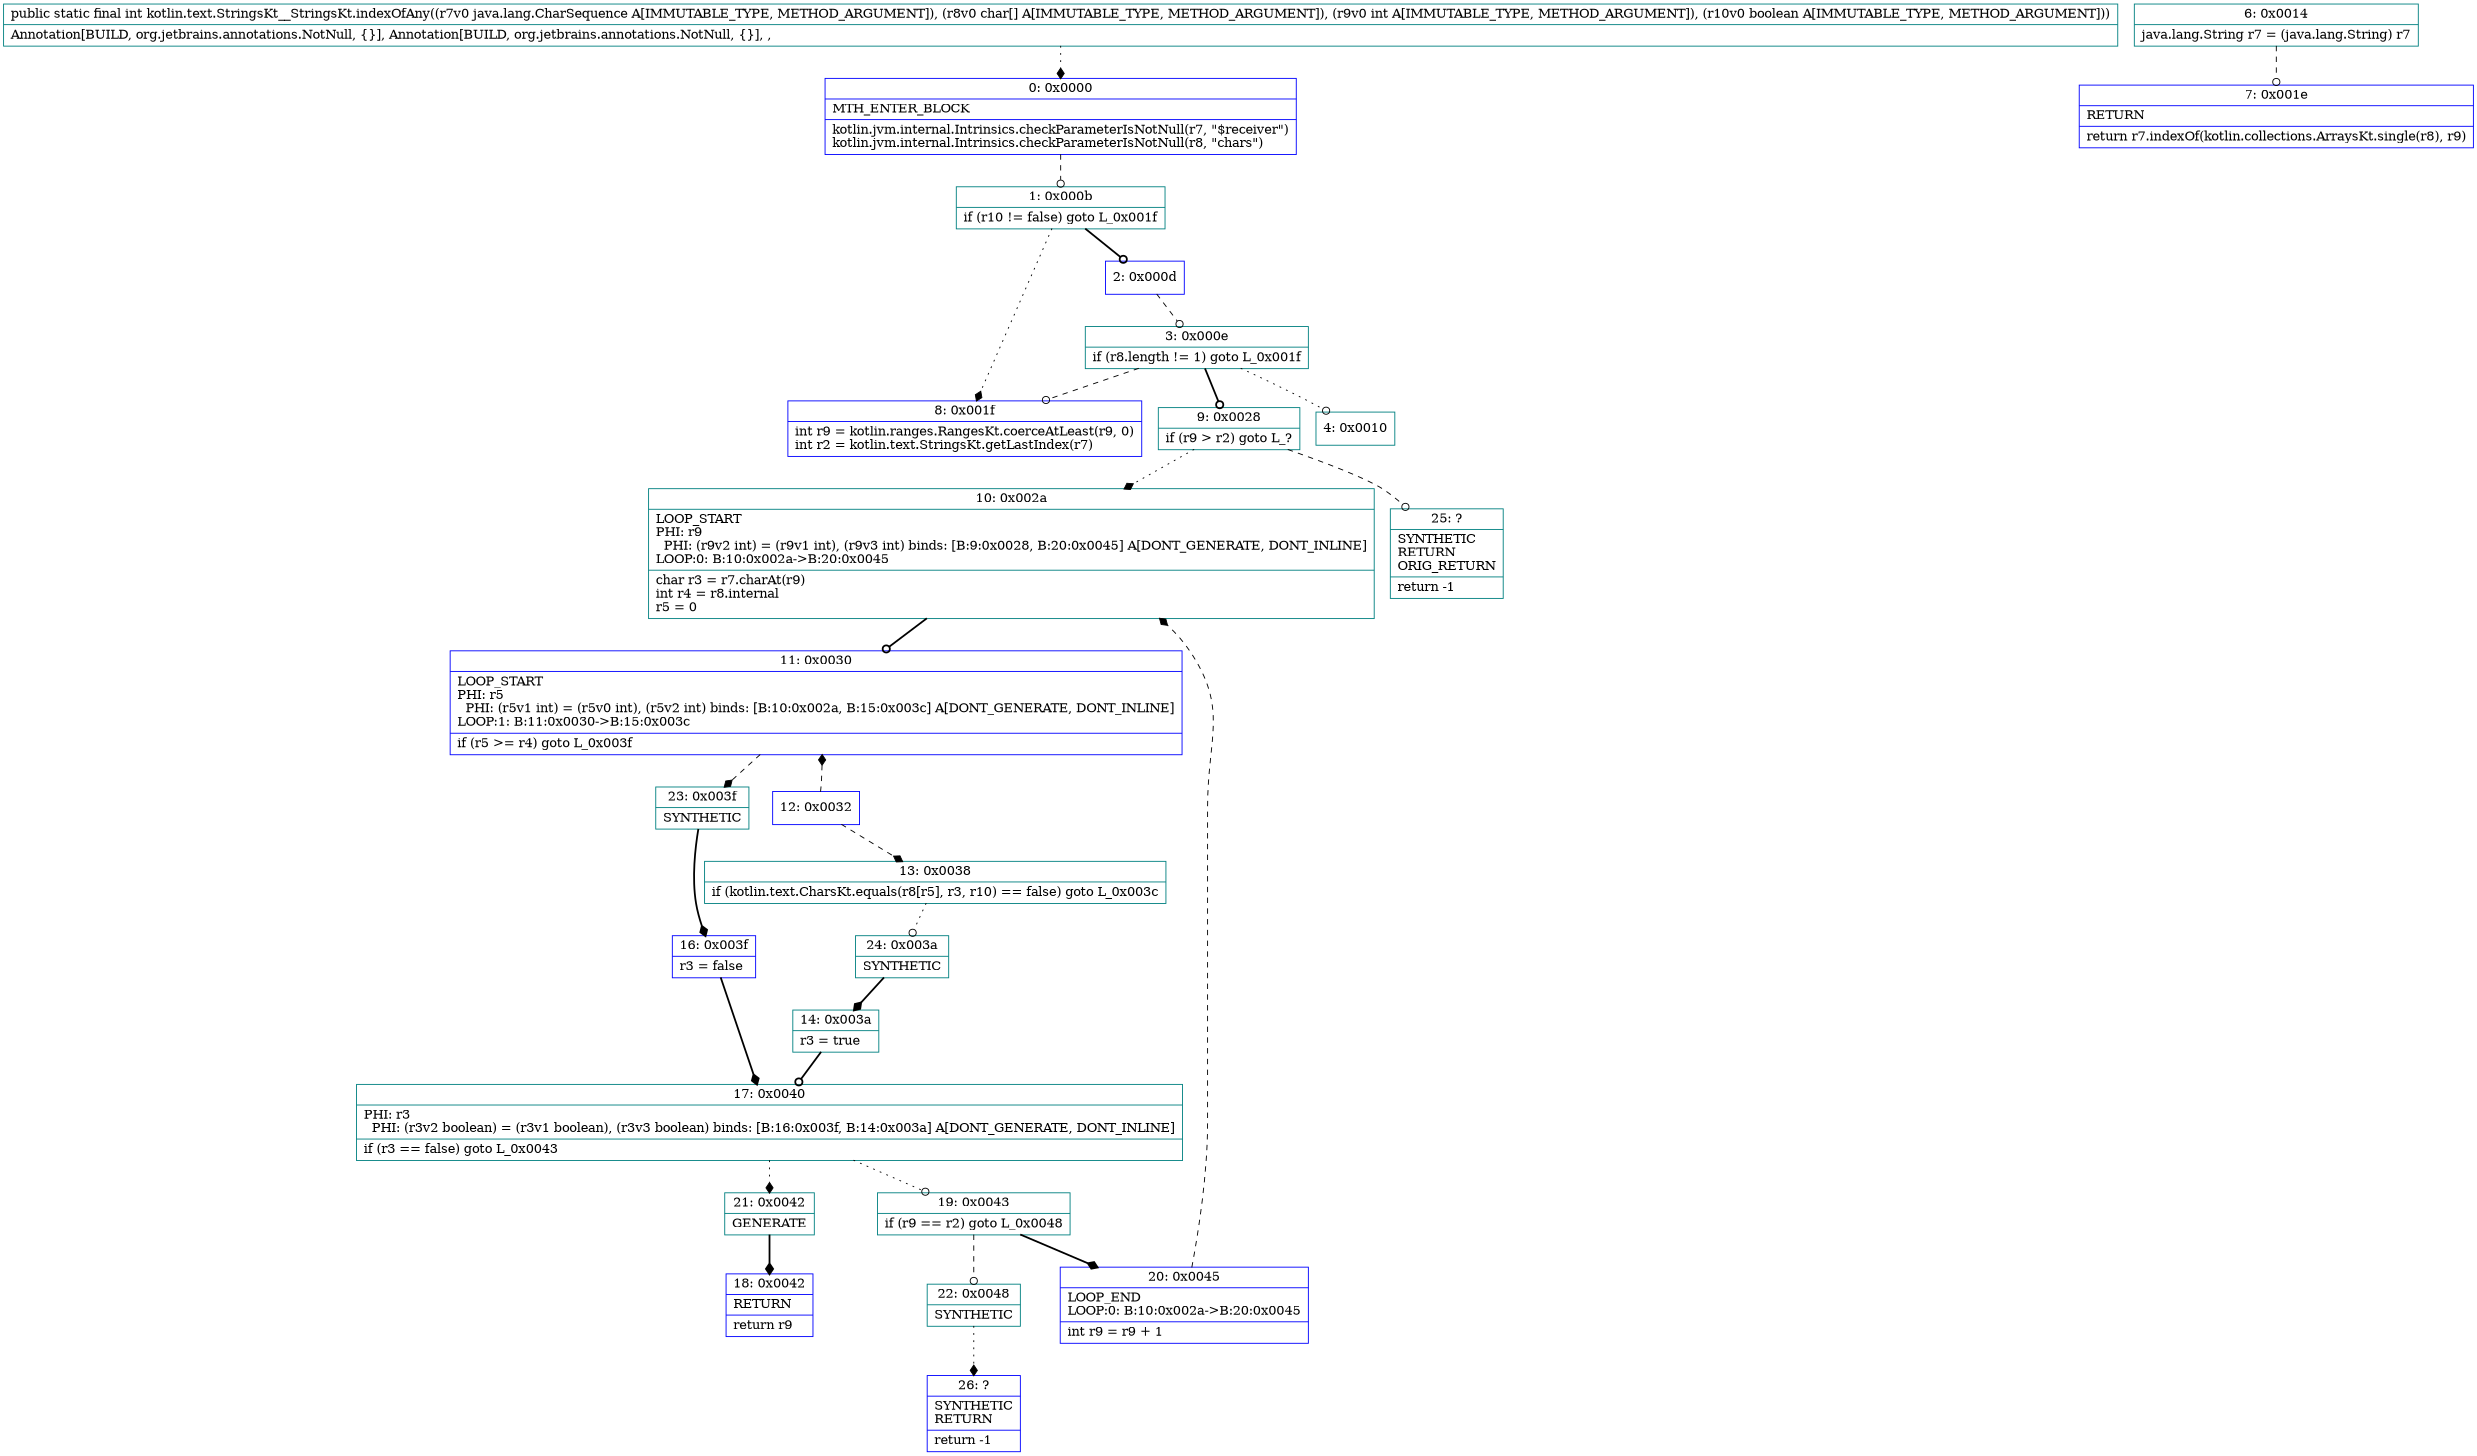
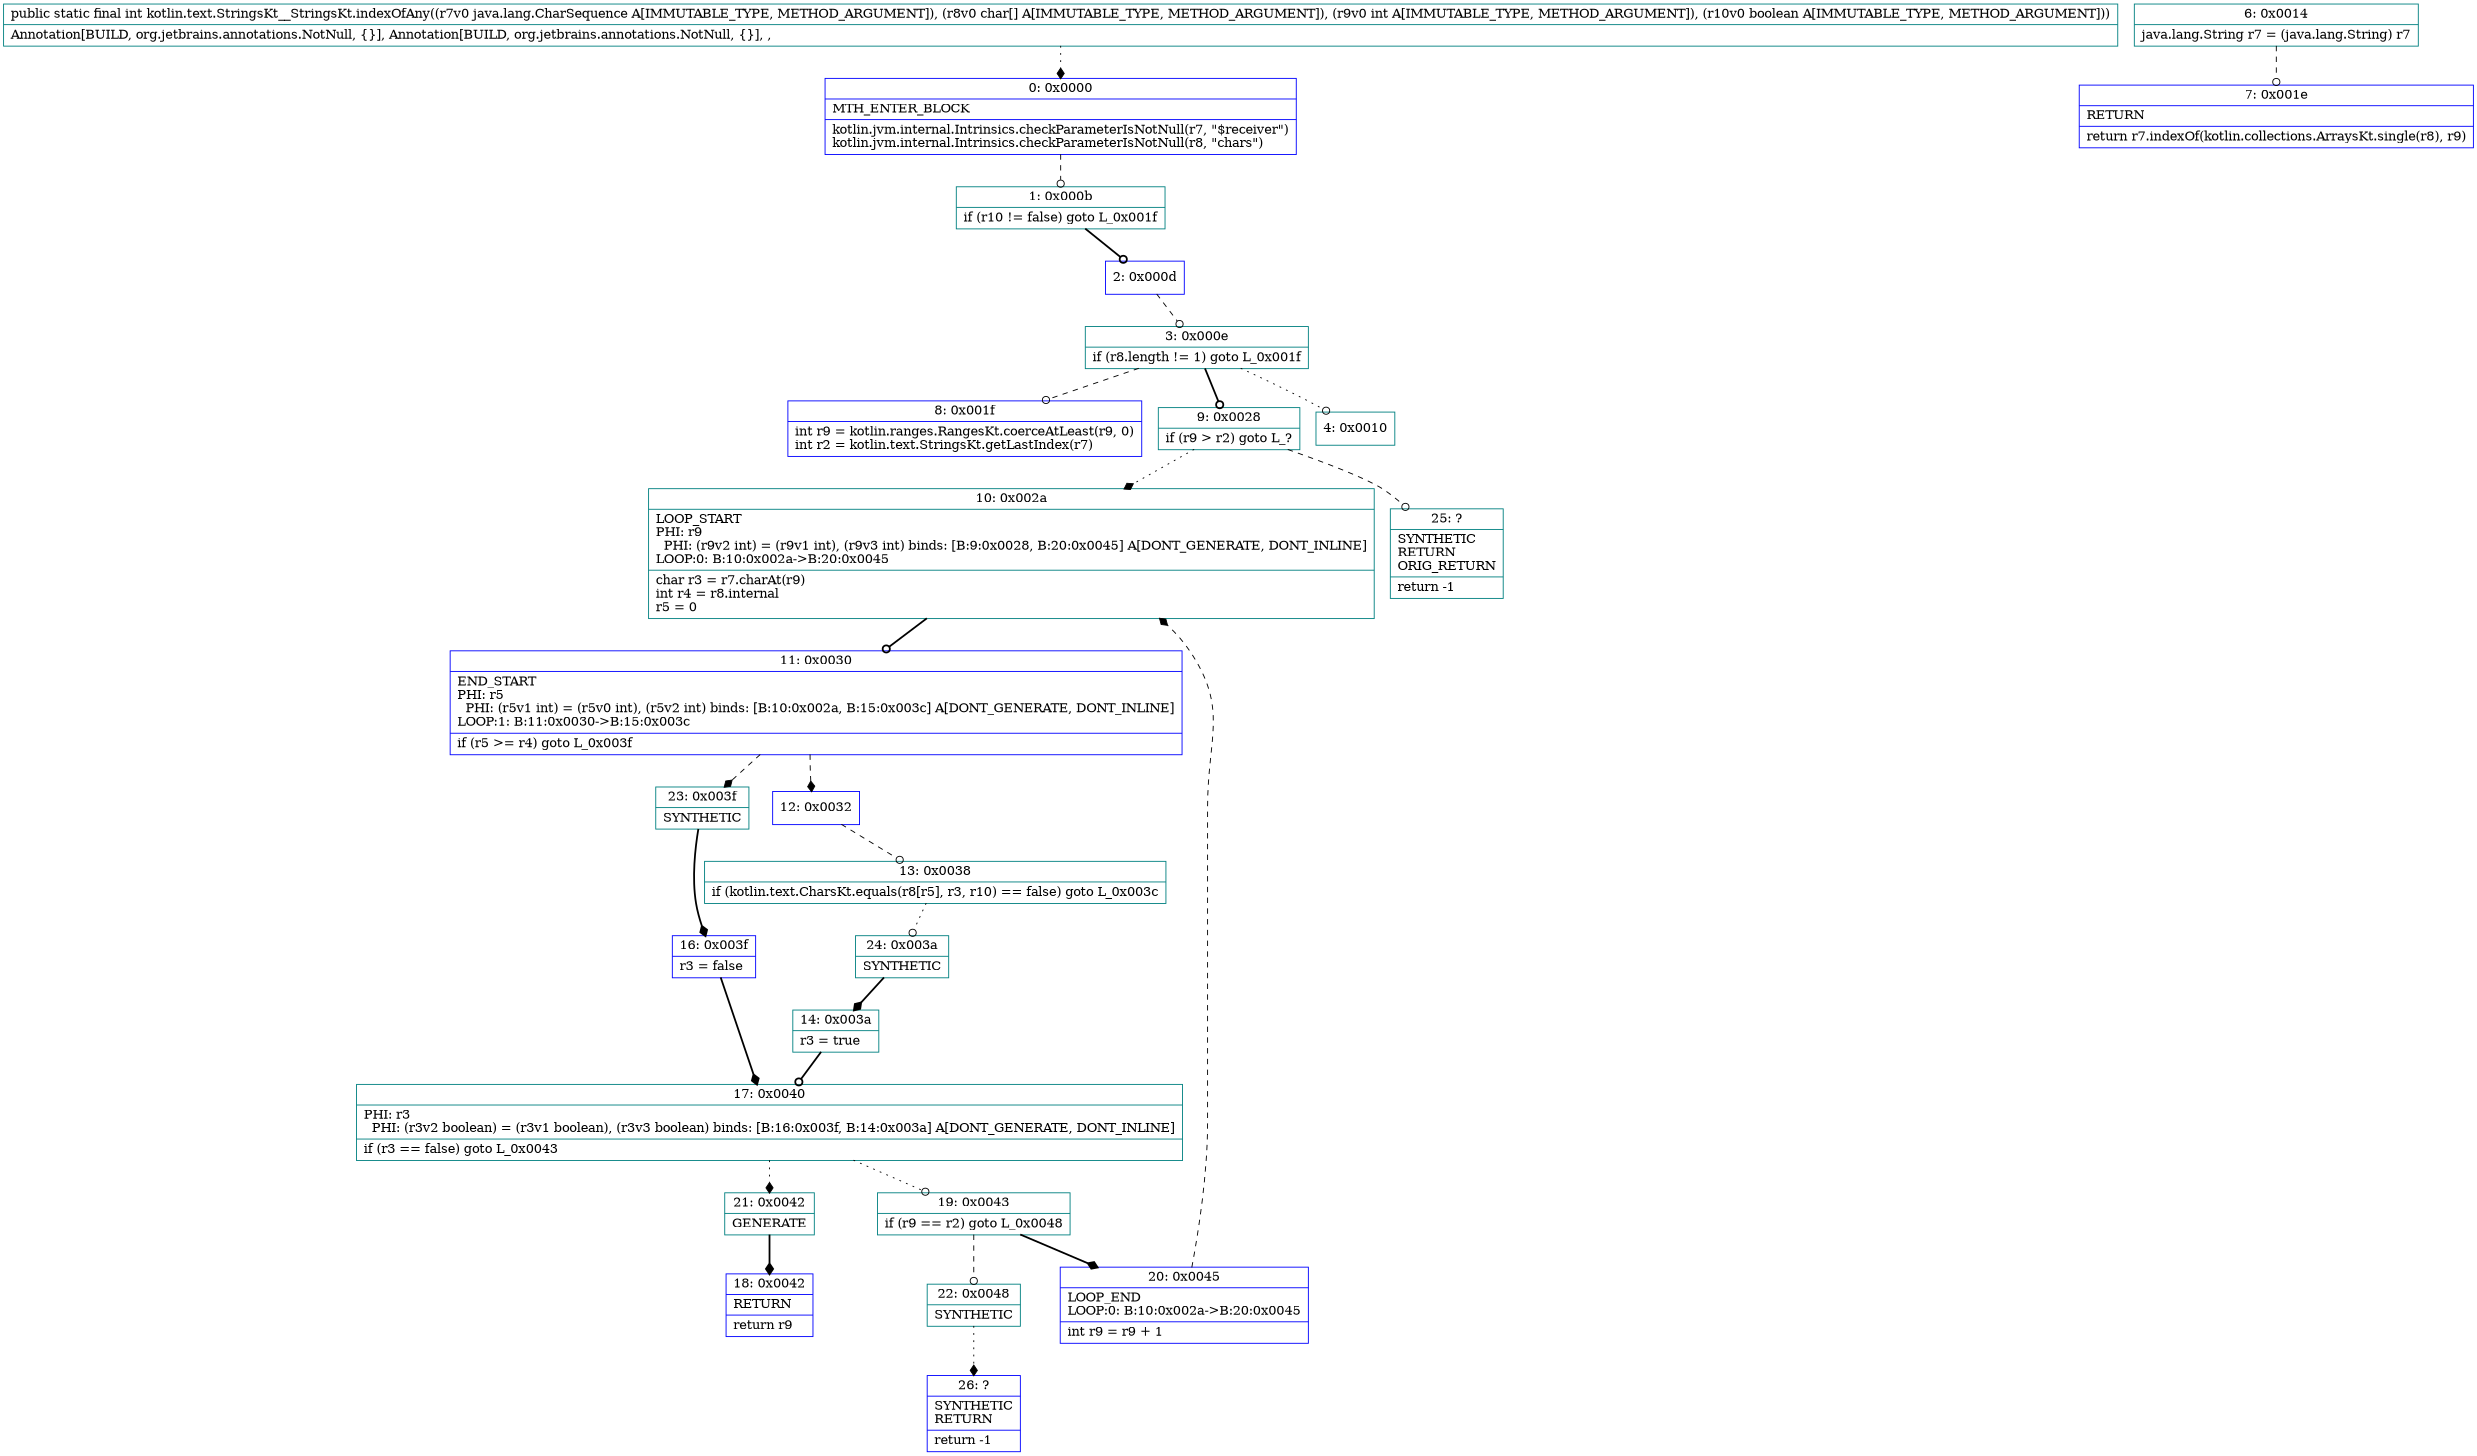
(1016, 310) -> none
(500, 682) -> (497, 682)
(822, 779) -> (810, 768)
(867, 840) -> (867, 840)
